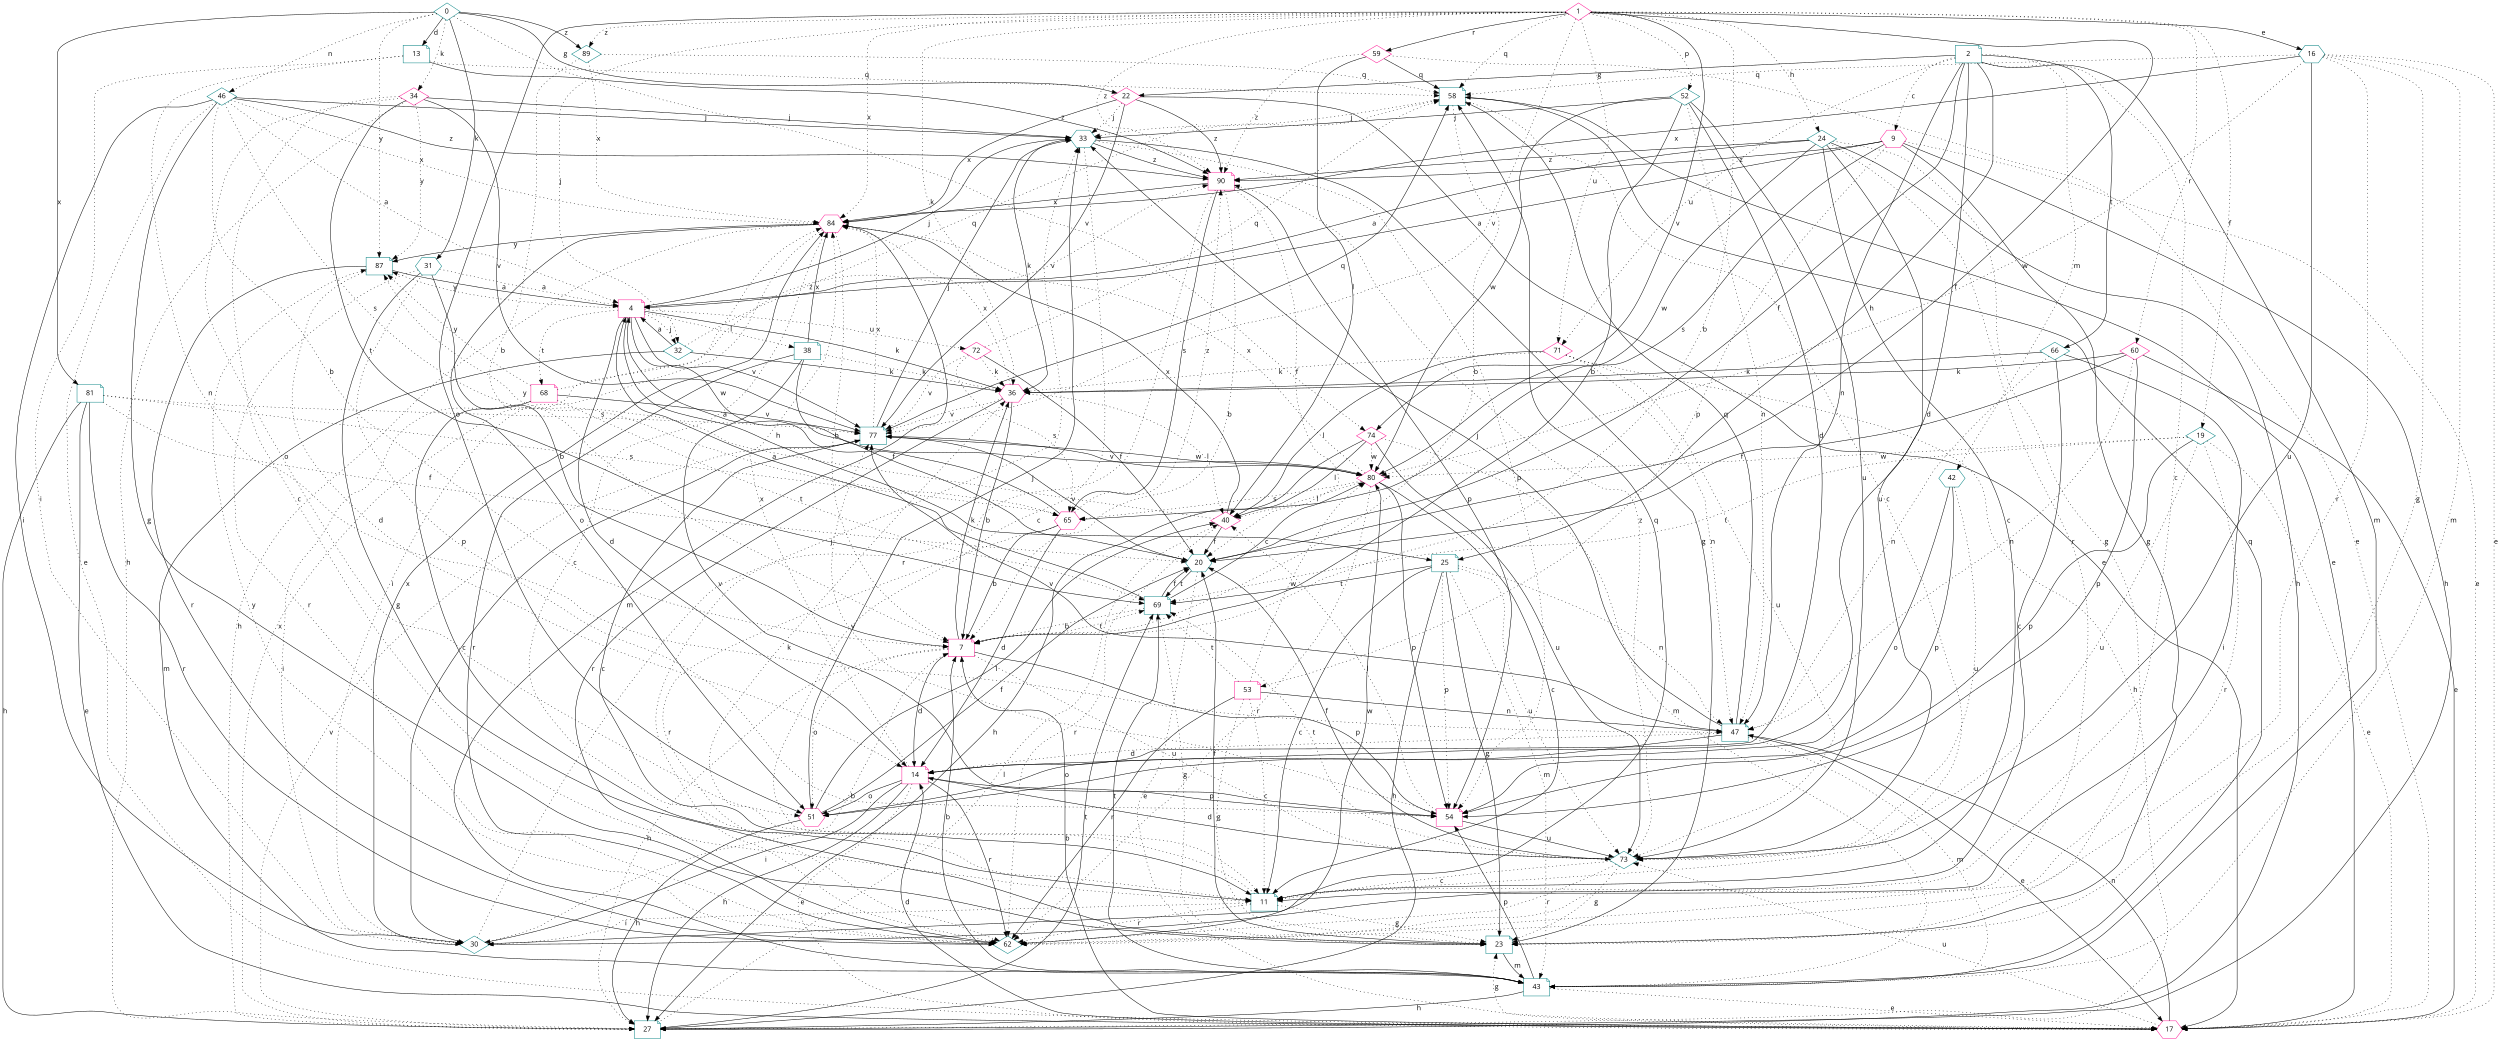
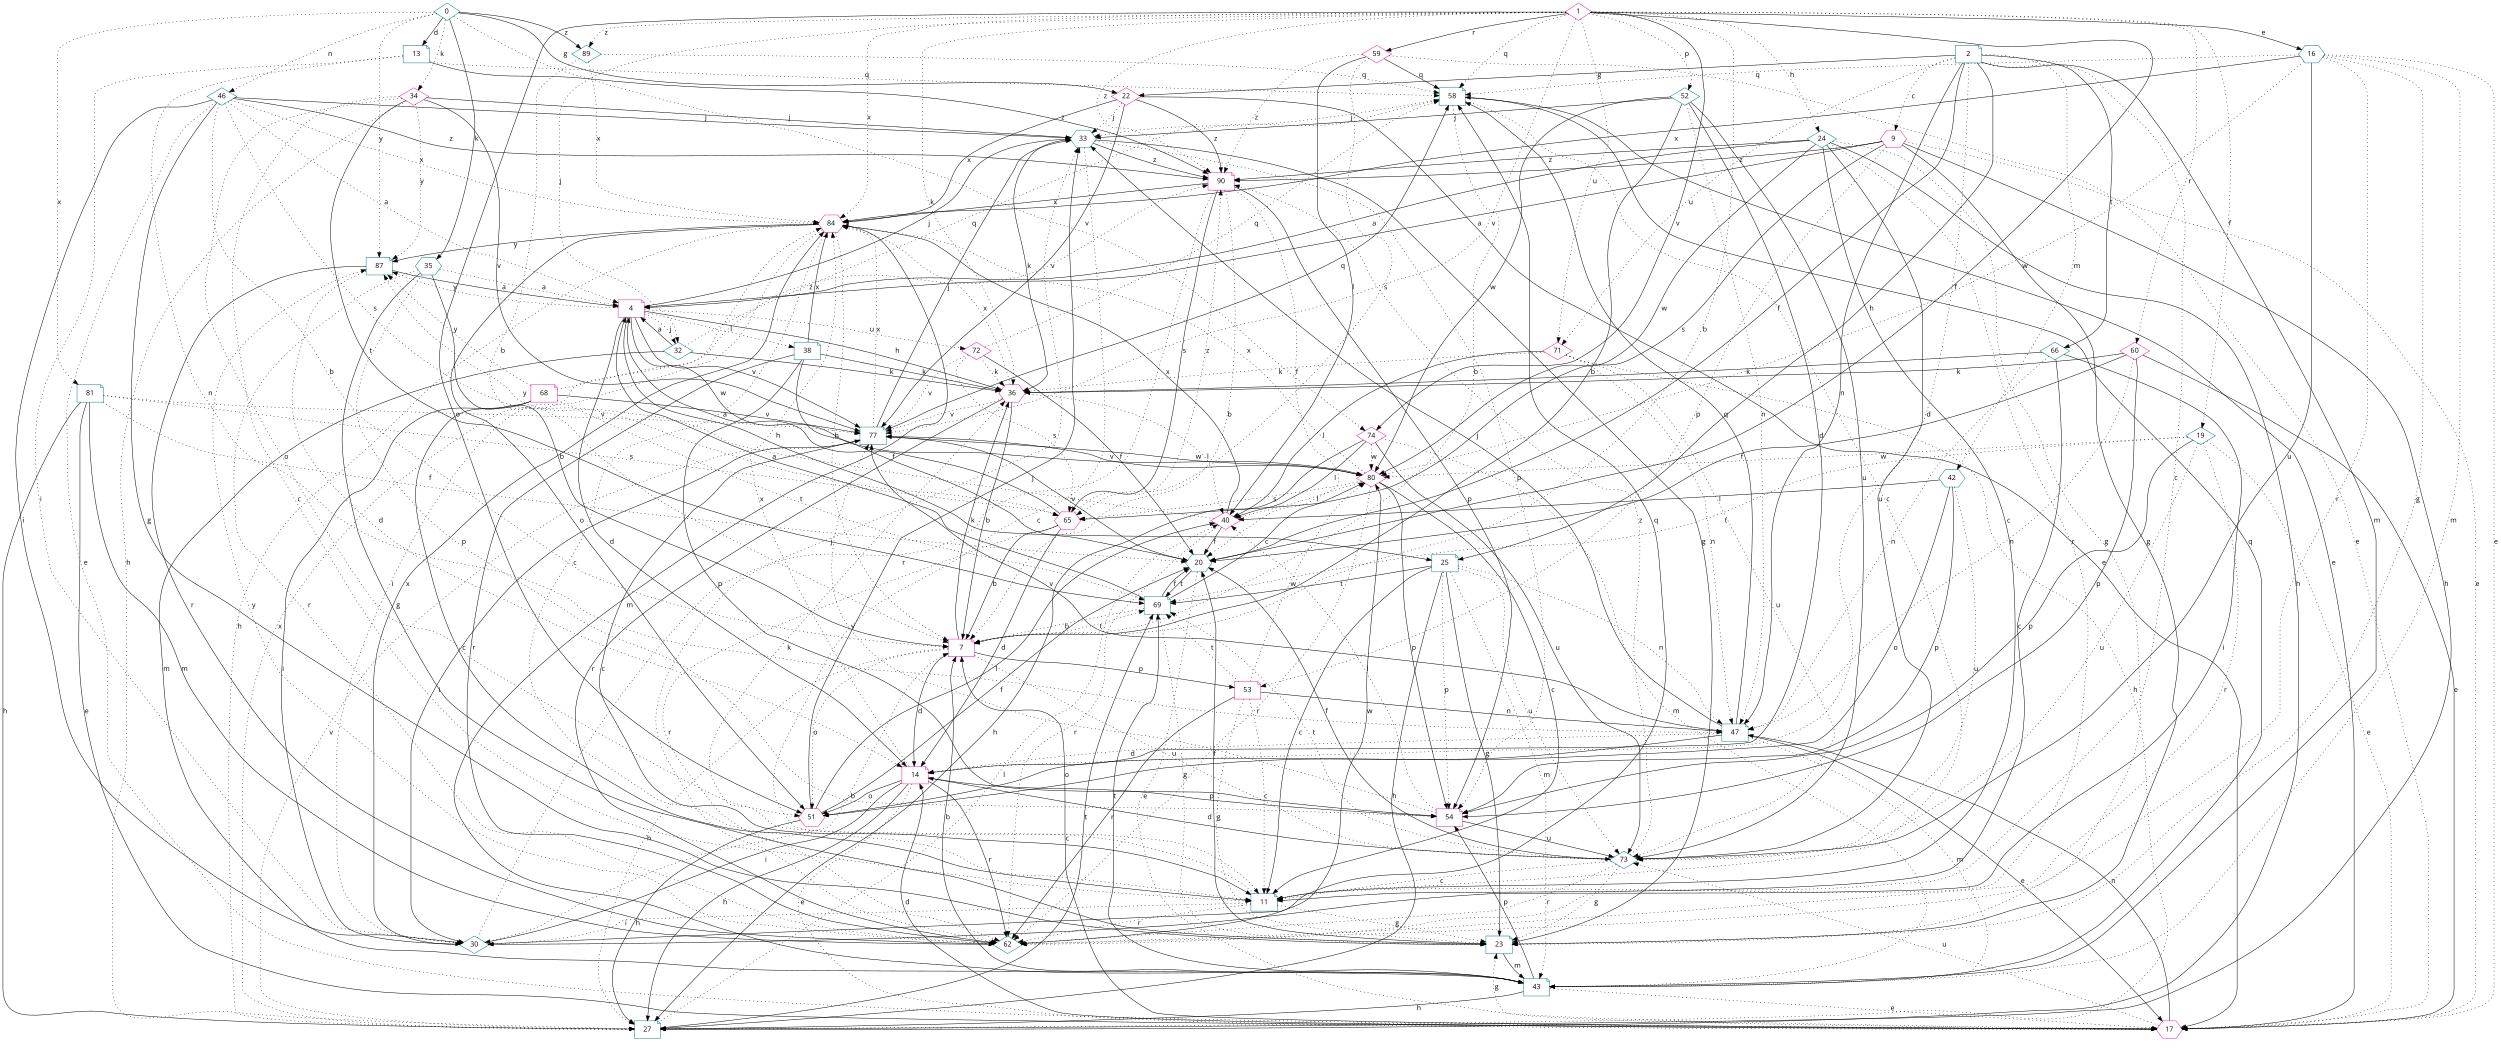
(78, 39) -> (78, 39)
(429, 266) -> (429, 266)
(556, 322) -> none
none -> (1355, 326)
(897, 351) -> (897, 351)
(908, 372) -> (908, 372)
(603, 415) -> (603, 415)
none -> (1592, 503)
(720, 584) -> (720, 584)
(283, 653) -> (283, 653)
(185, 669) -> (185, 669)
(1229, 717) -> (1109, 668)
(1803, 728) -> (1803, 728)
(1067, 839) -> (1067, 839)
